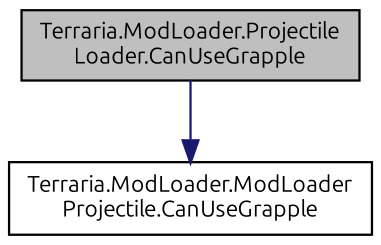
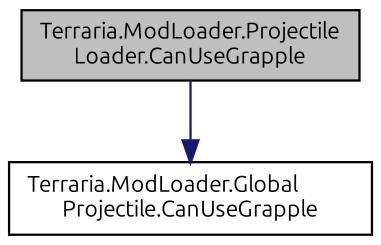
(191, 198) -> (191, 198)
